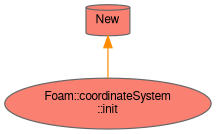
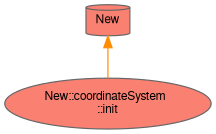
(108, 104) -> (108, 104)
